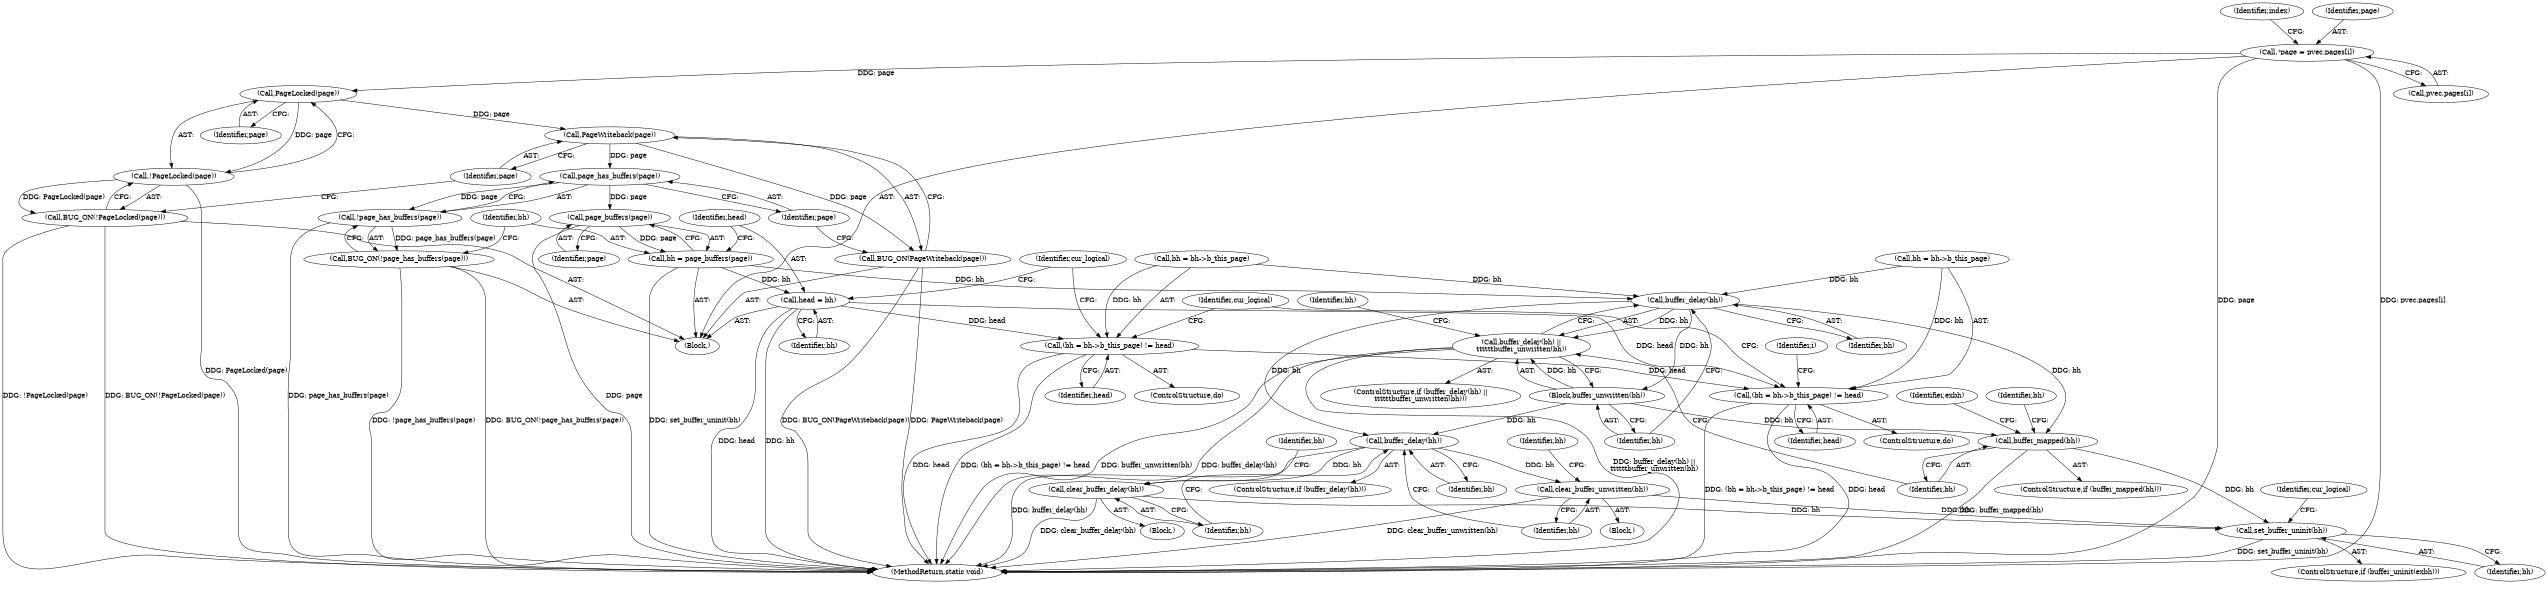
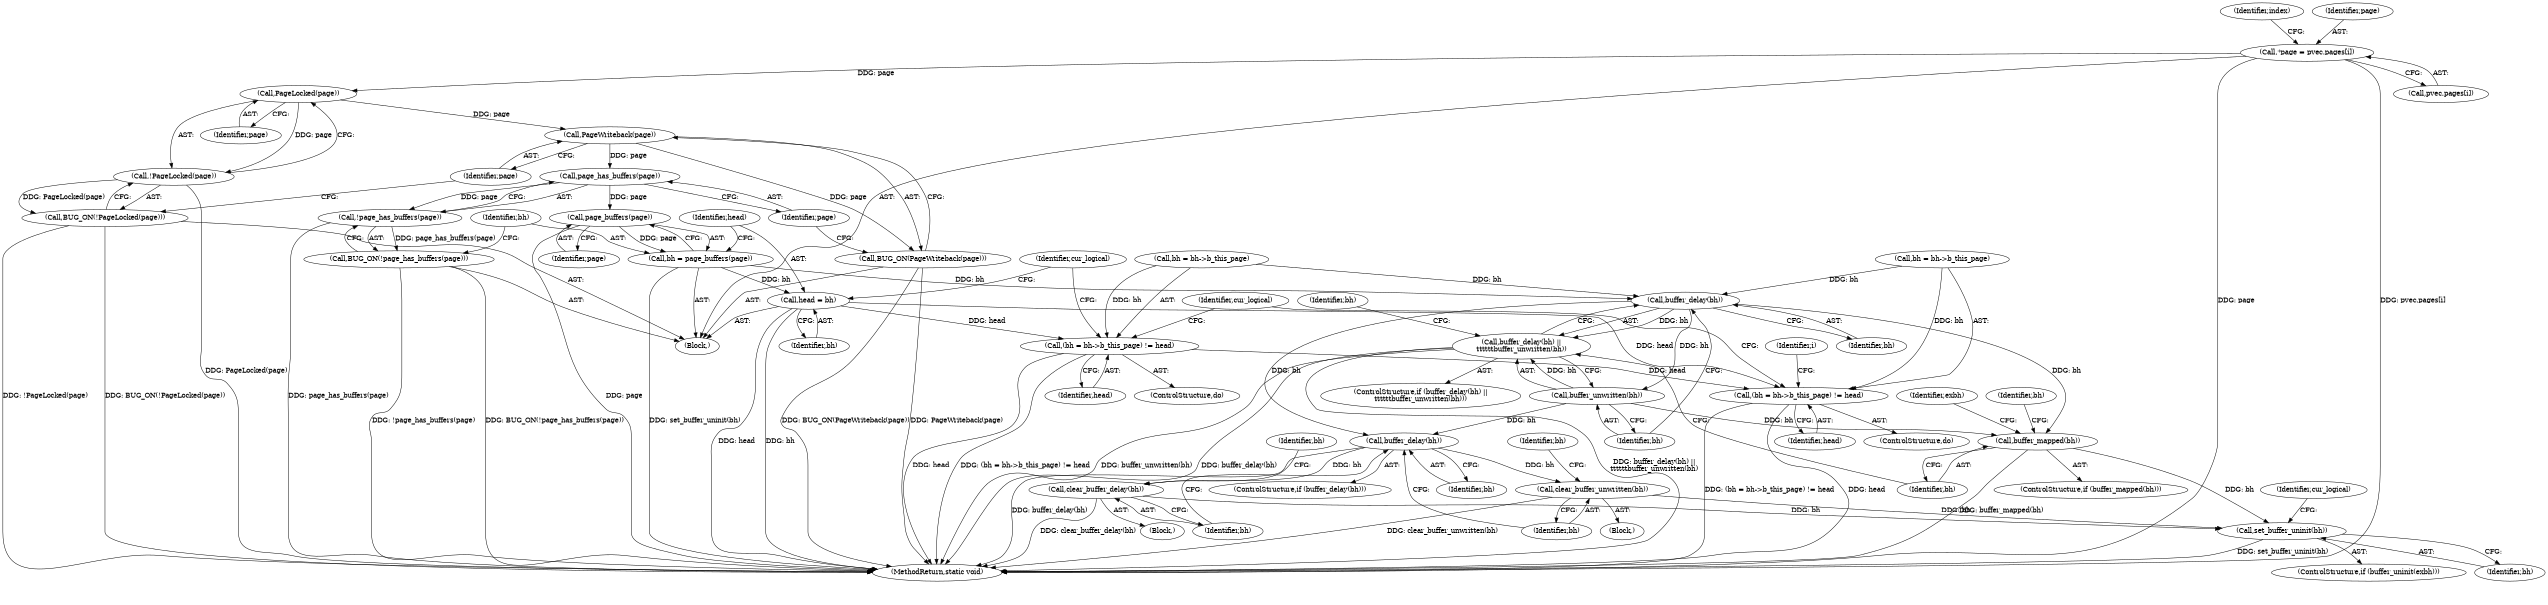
(1597, 396) -> (1597, 396)
